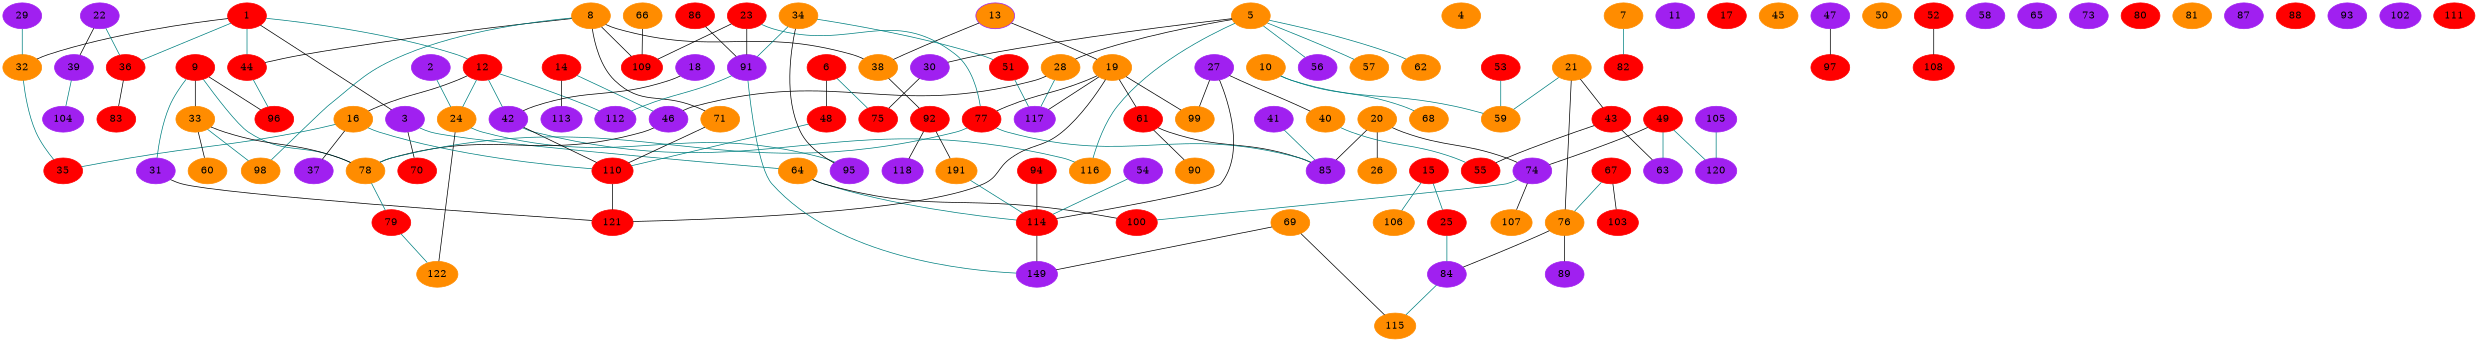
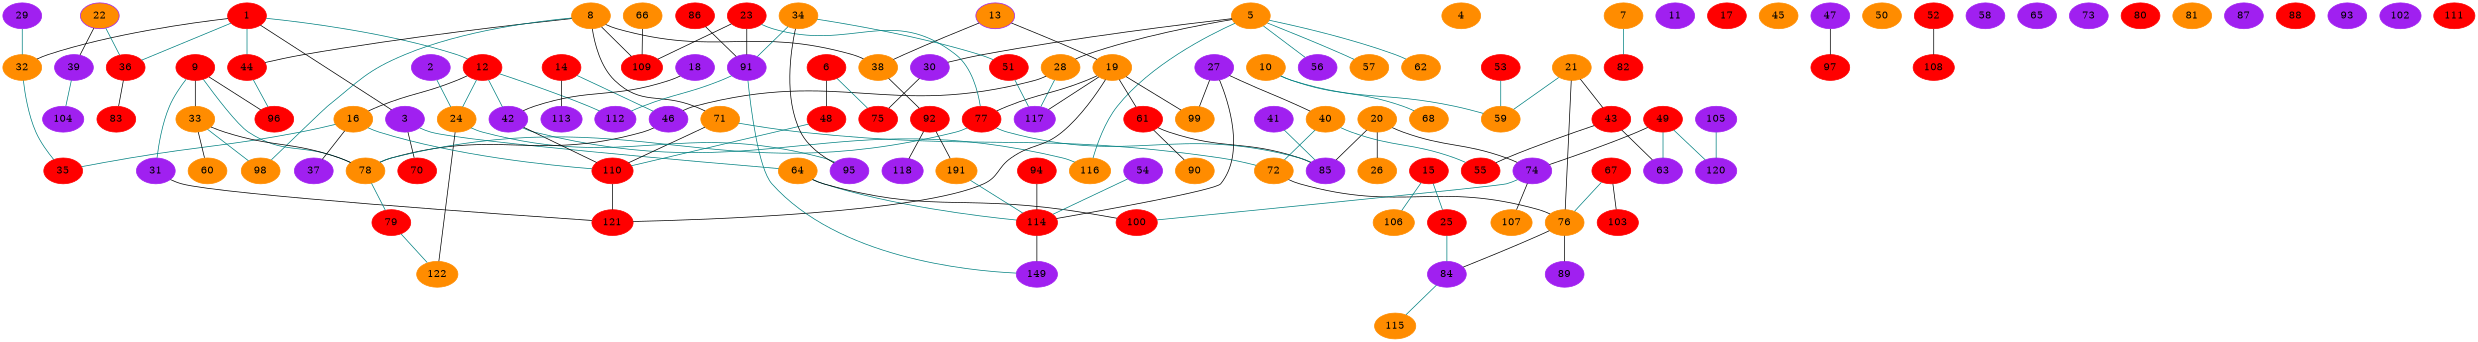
(100, 16) -> (100, 16)
none -> (1274, 171)
(1290, 223) -> none
